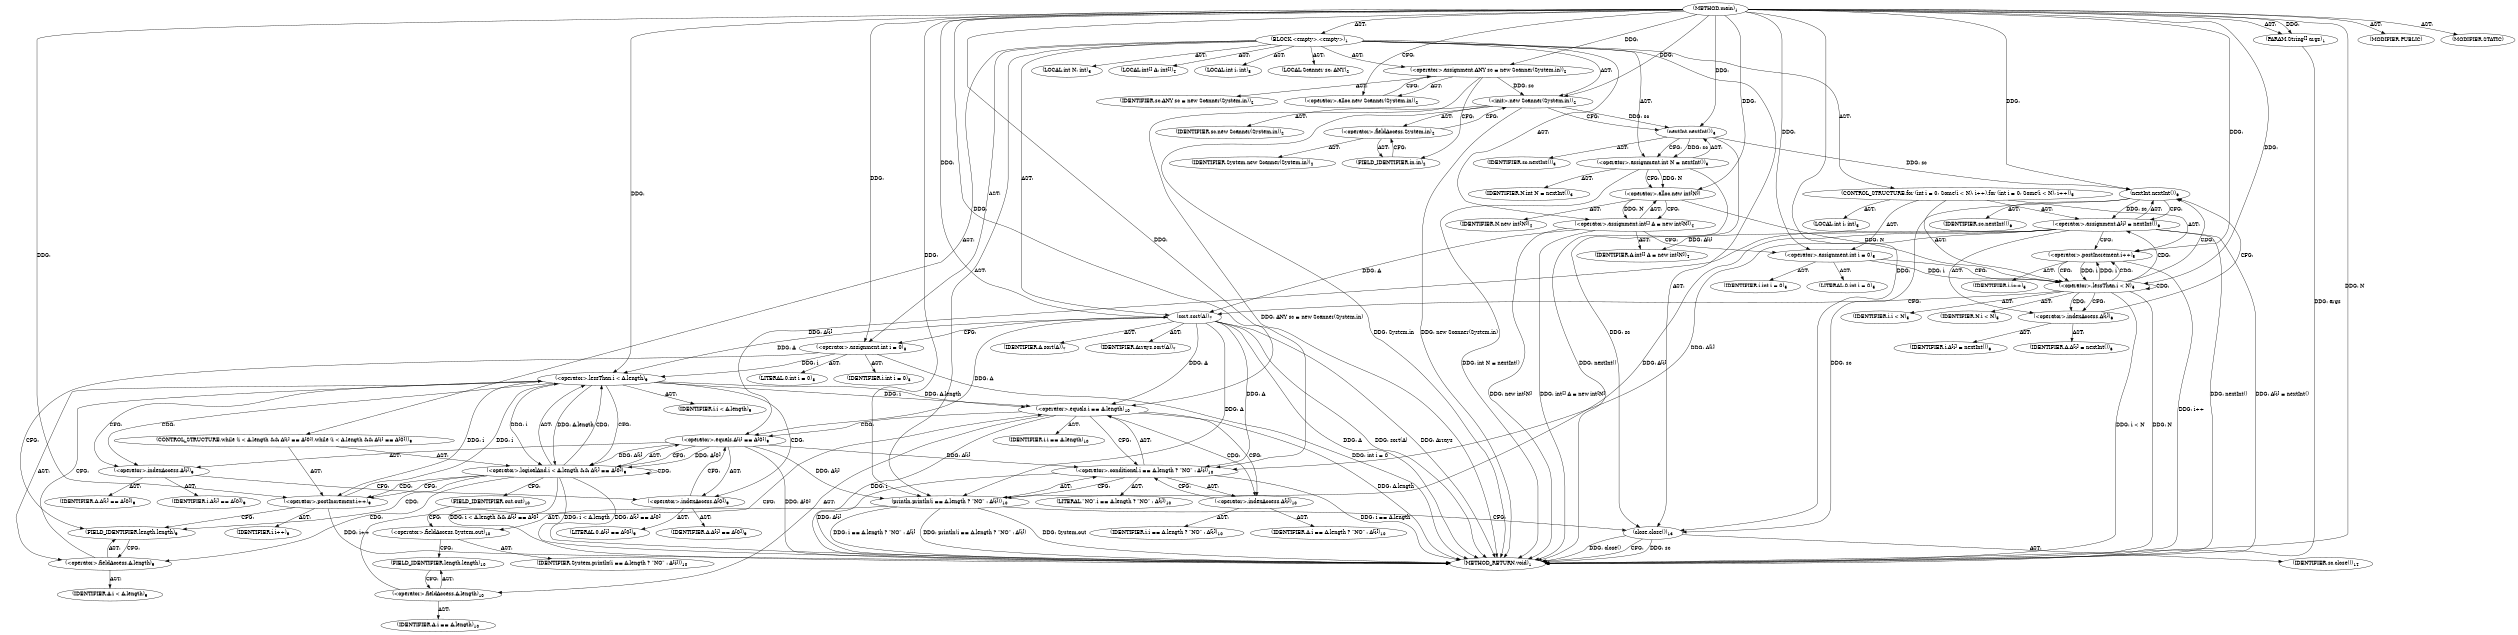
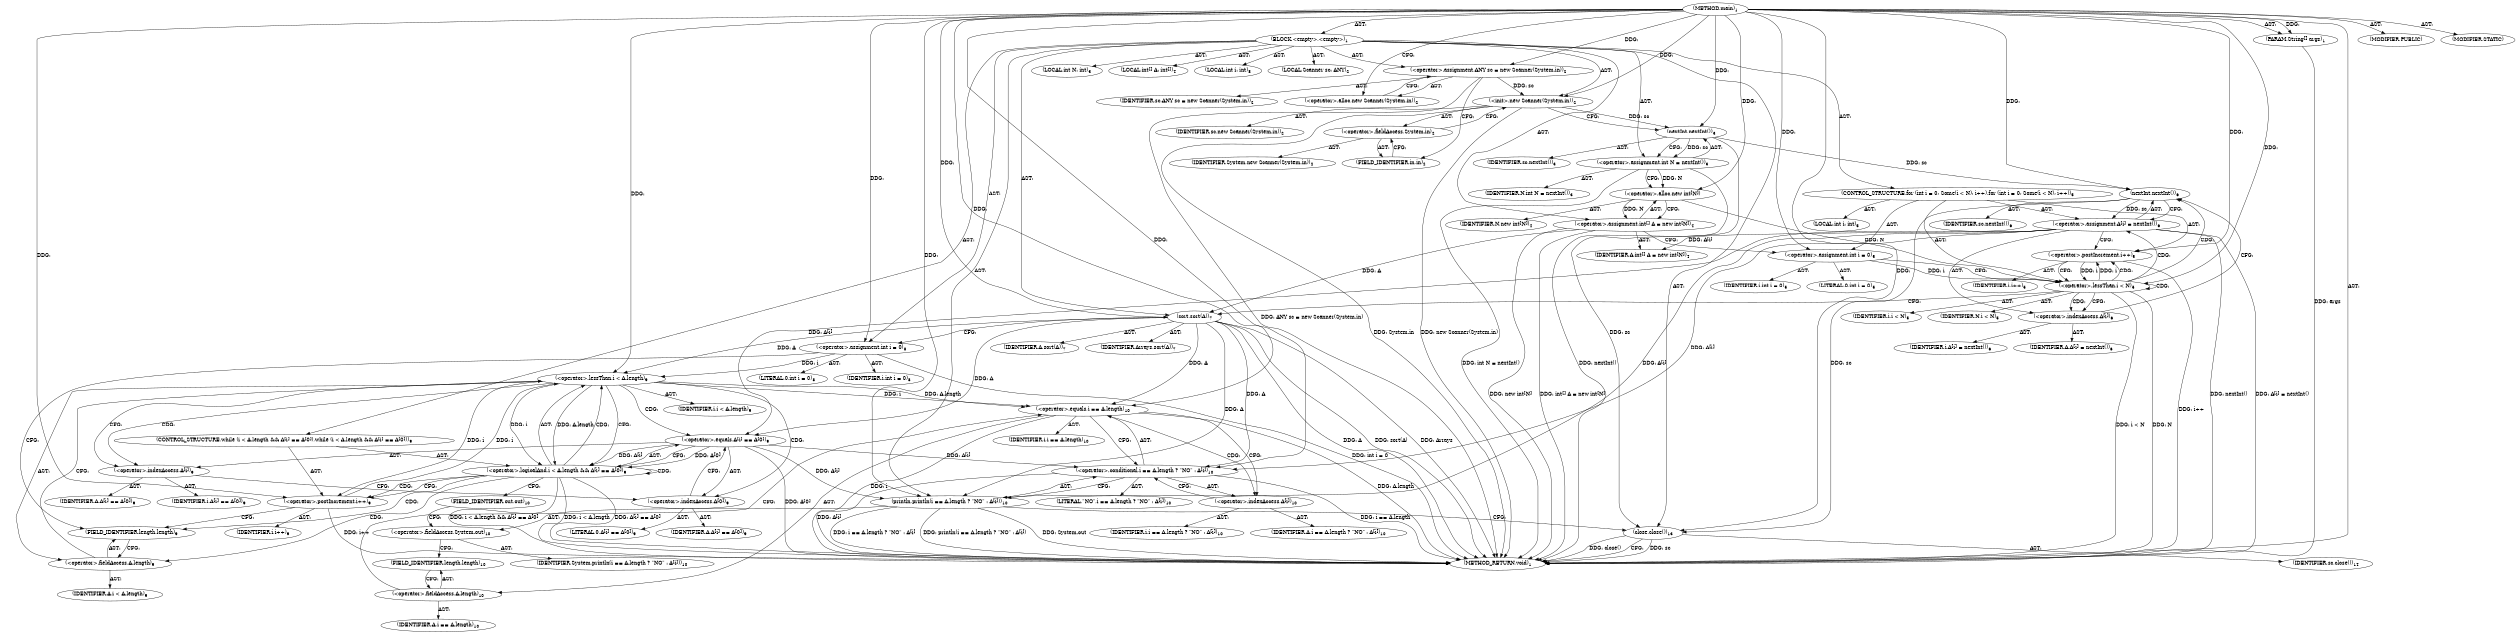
(2355, 287) -> (2355, 287)
(909, 417) -> (647, 417)
